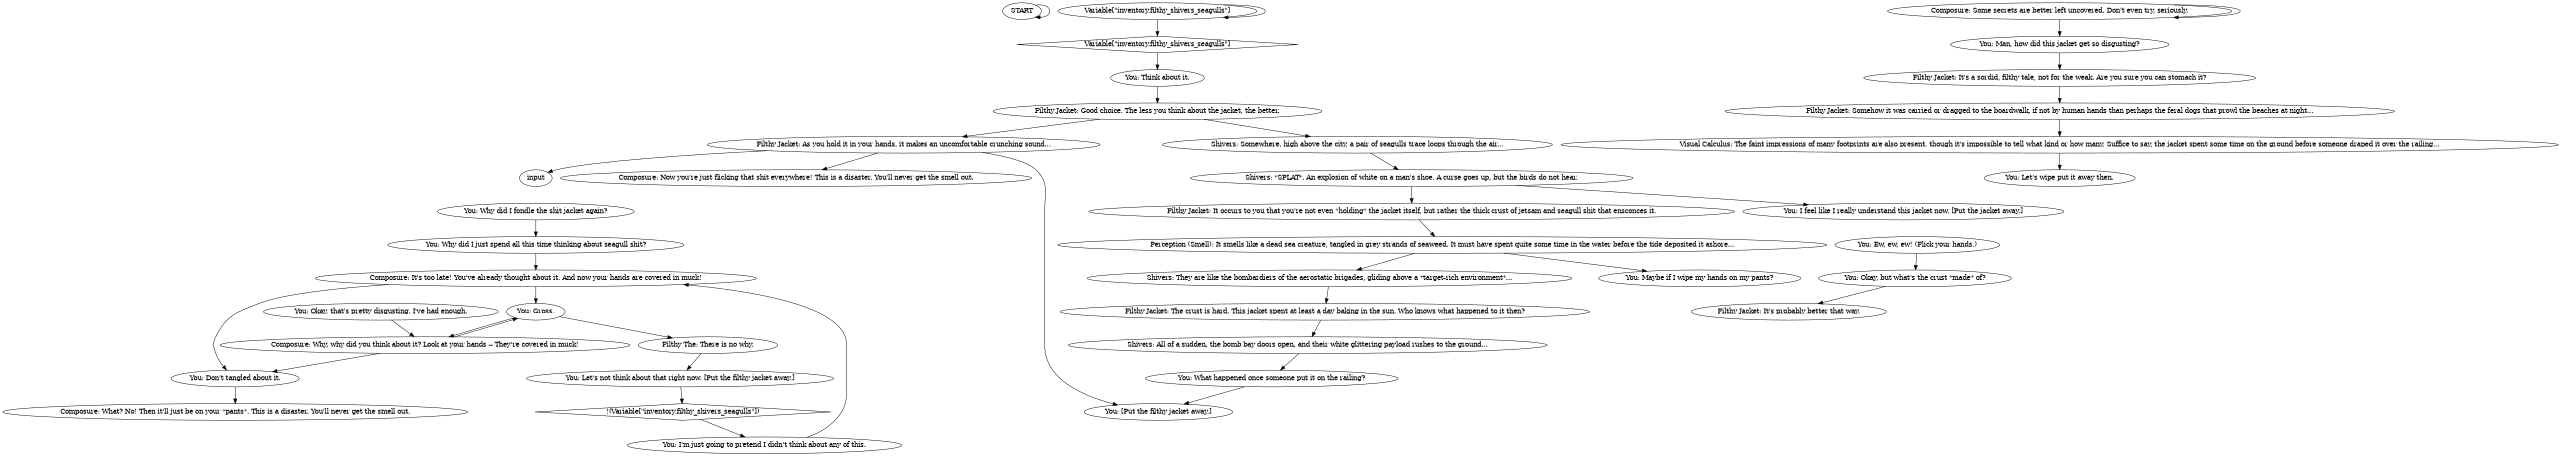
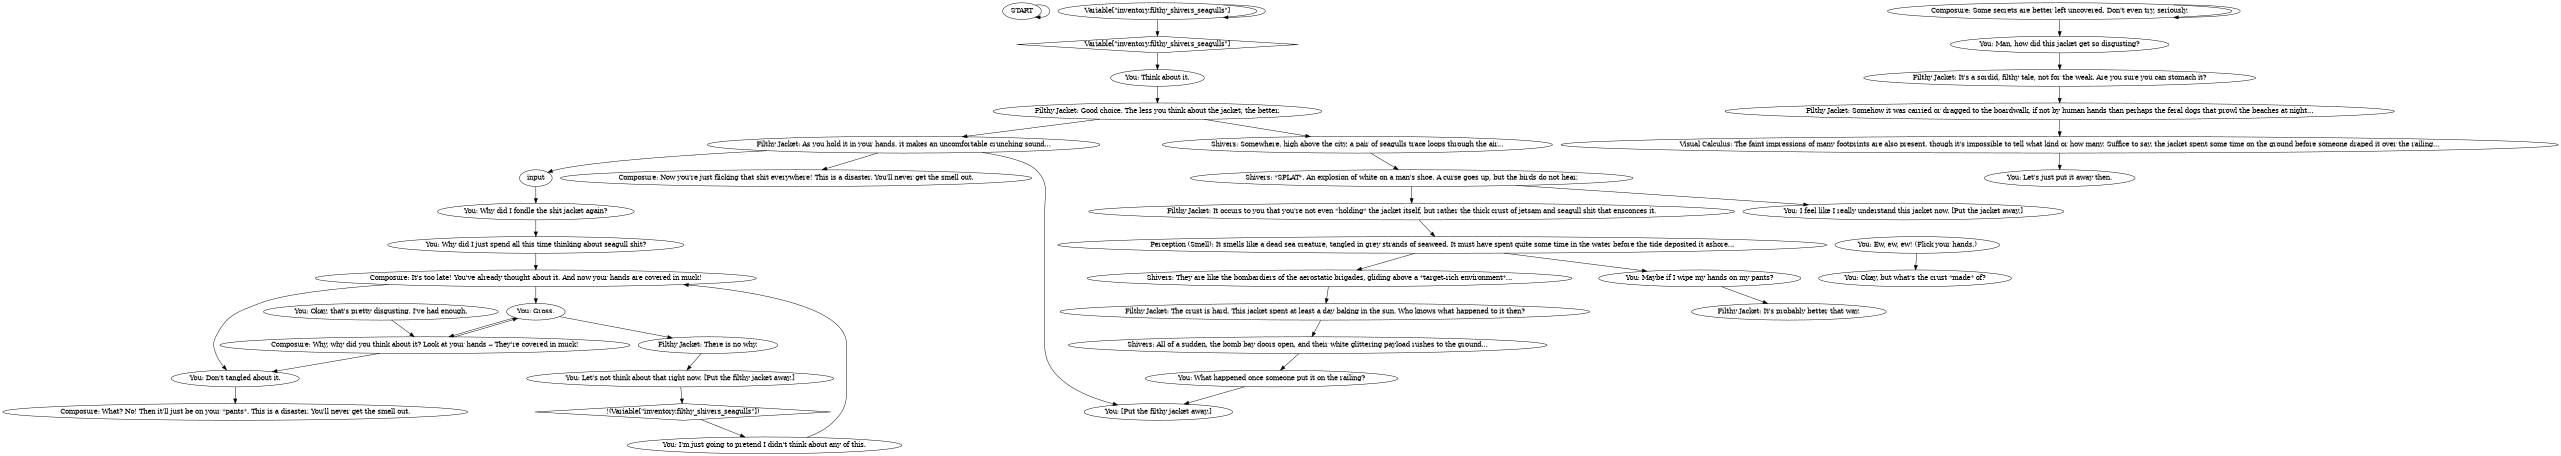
(2060, 178) -> (2060, 178)
none -> (536, 193)
(1854, 294) -> (1742, 294)
(708, 345) -> (708, 345)
